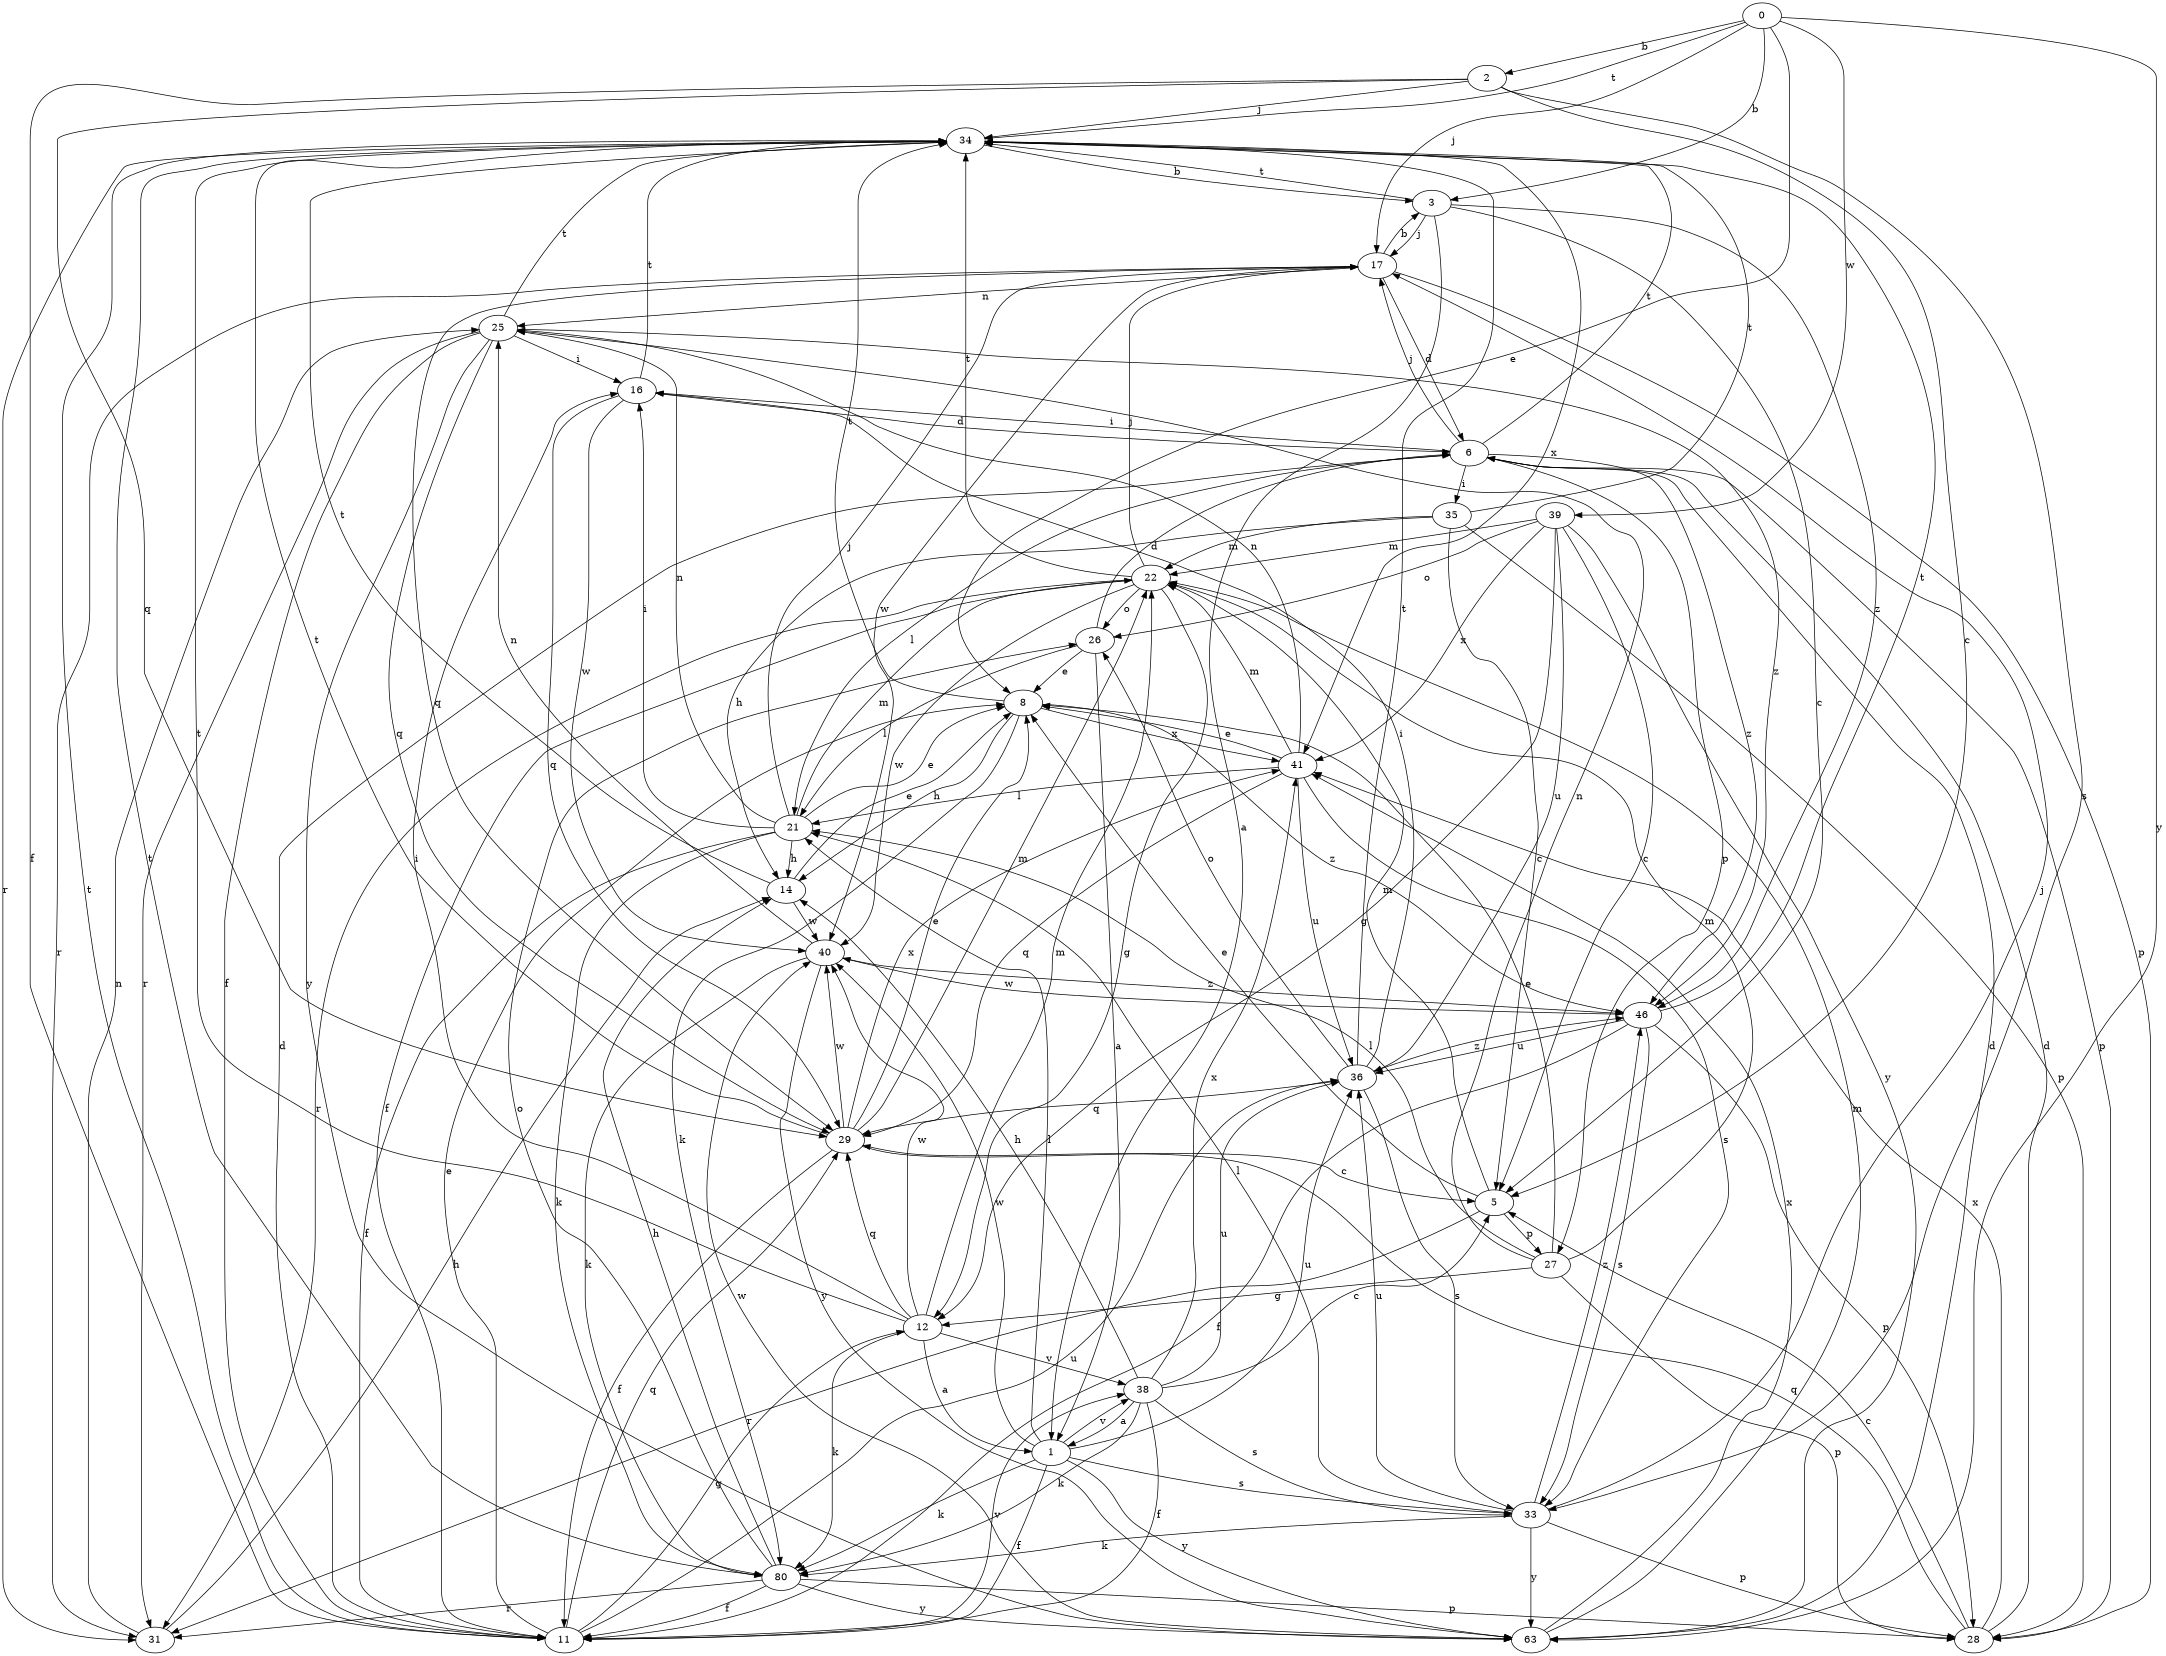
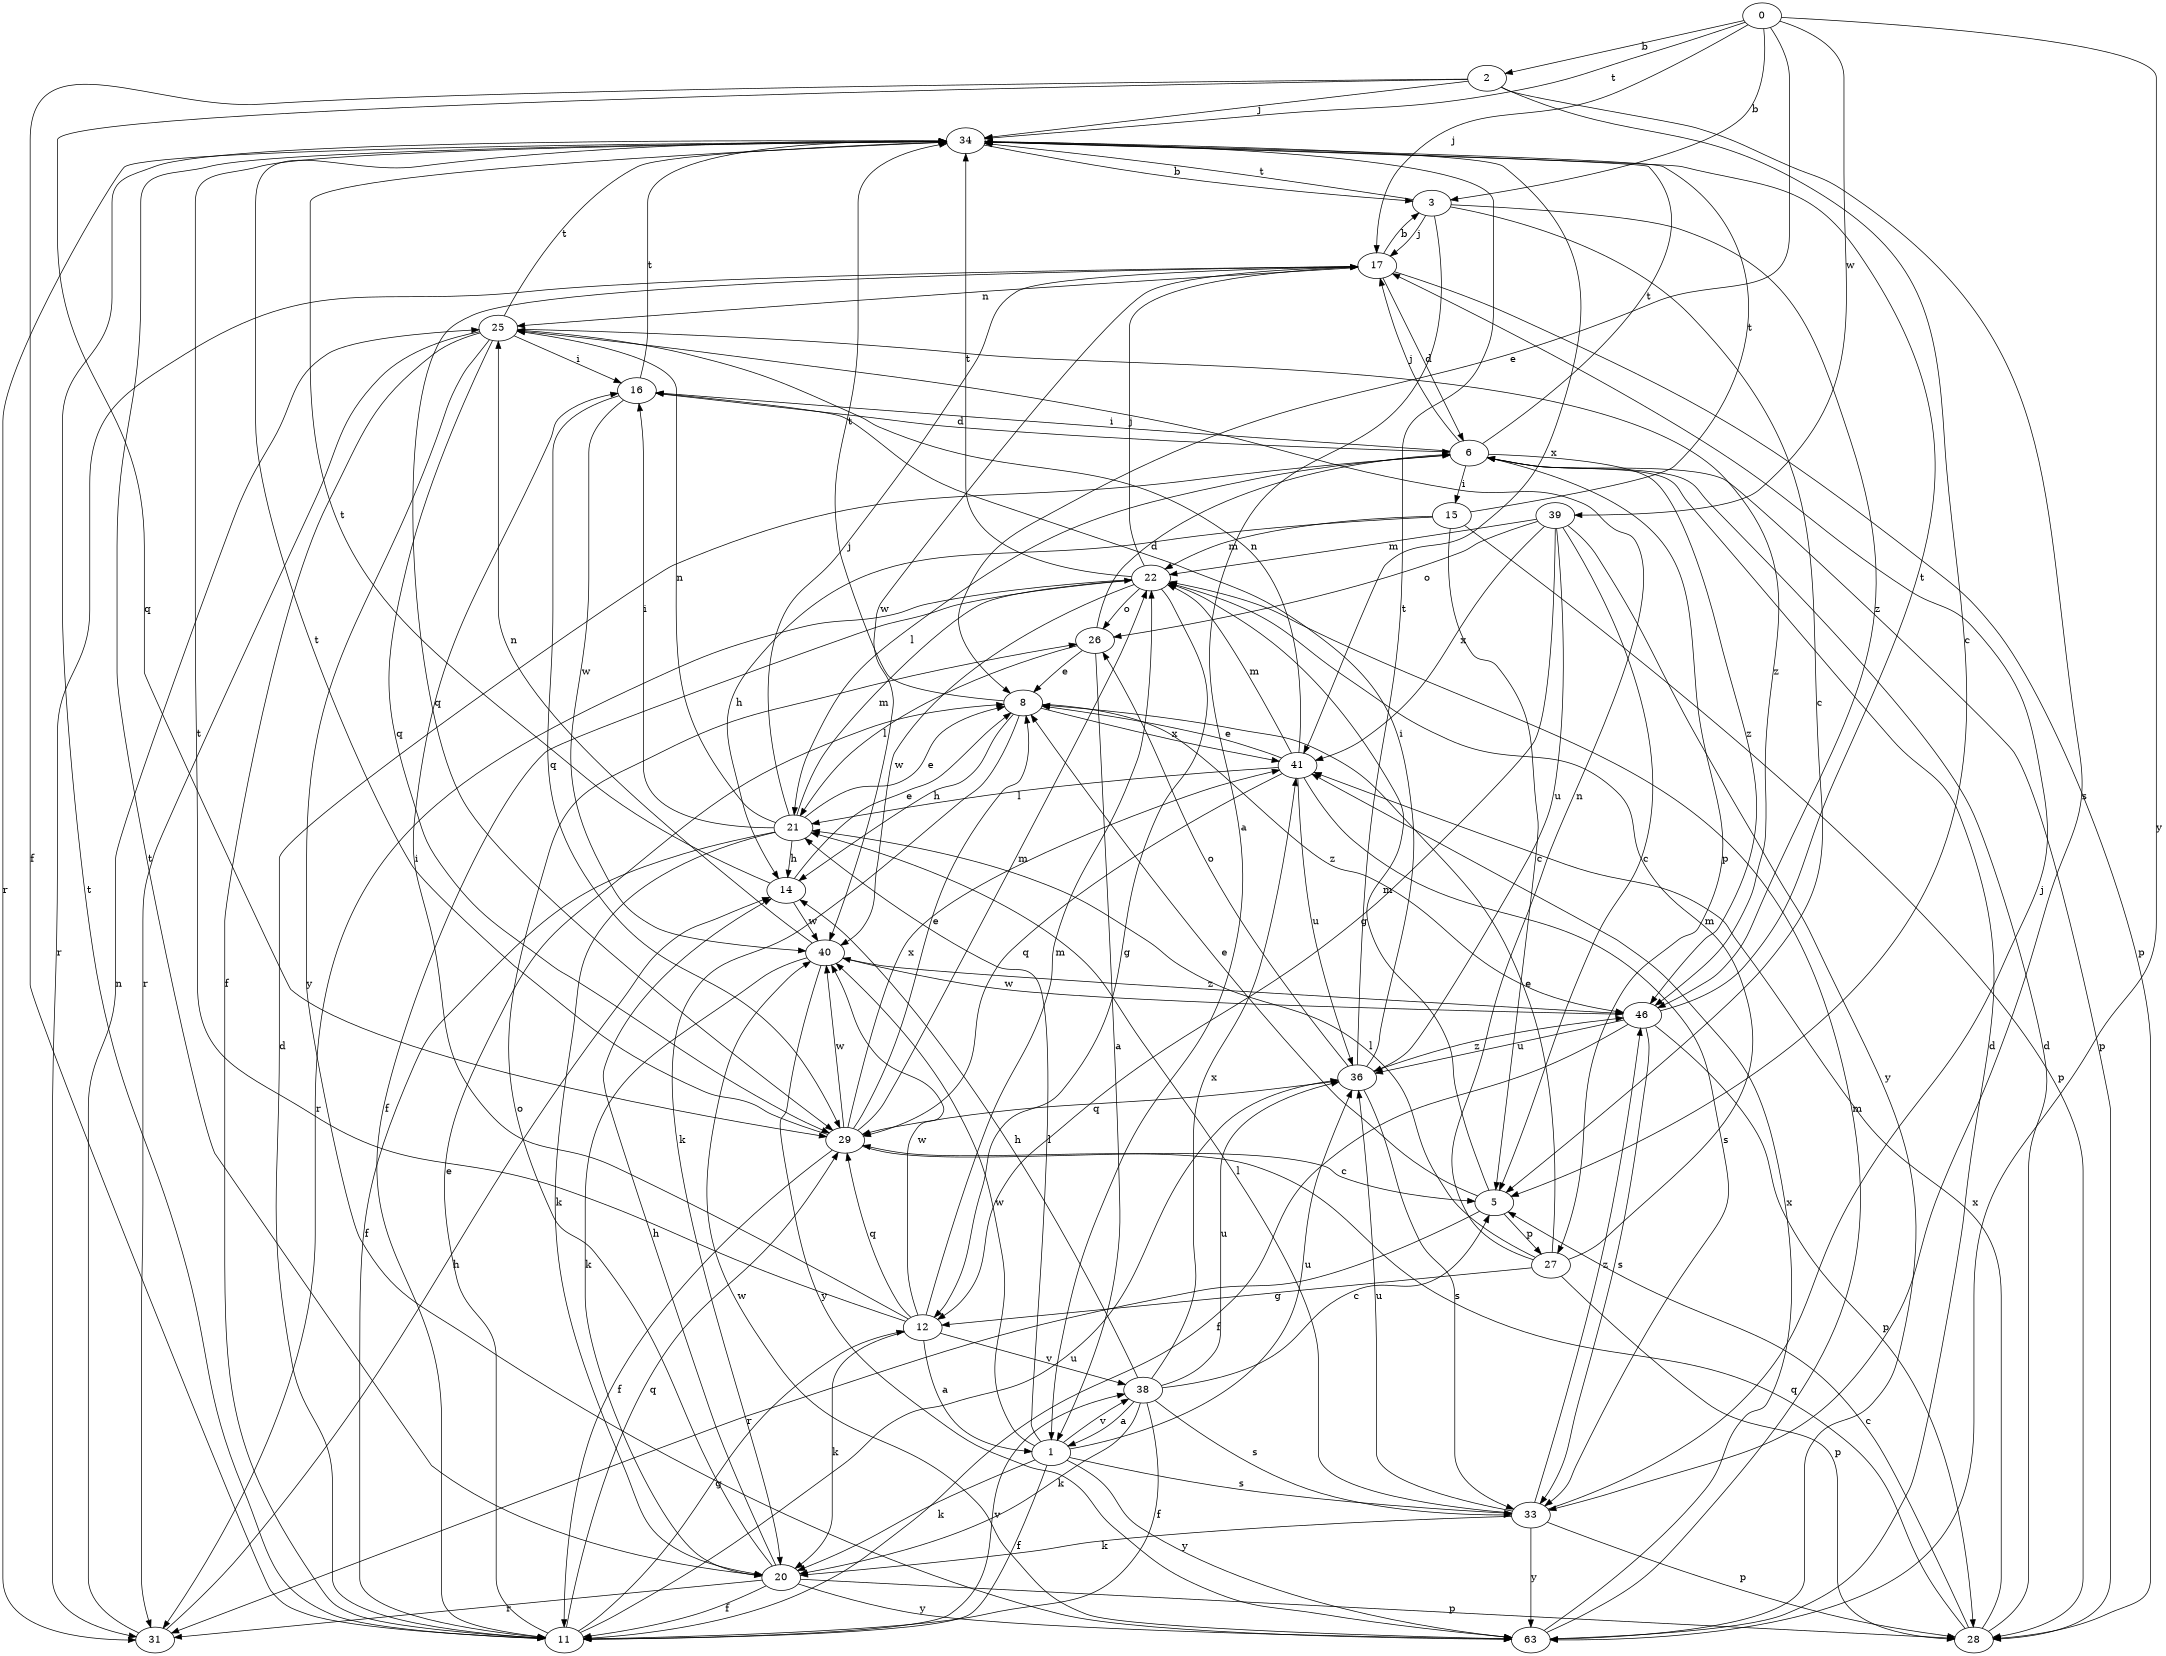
(1452, 516) -> (1452, 516)
(781, 1578) -> (781, 1578)
